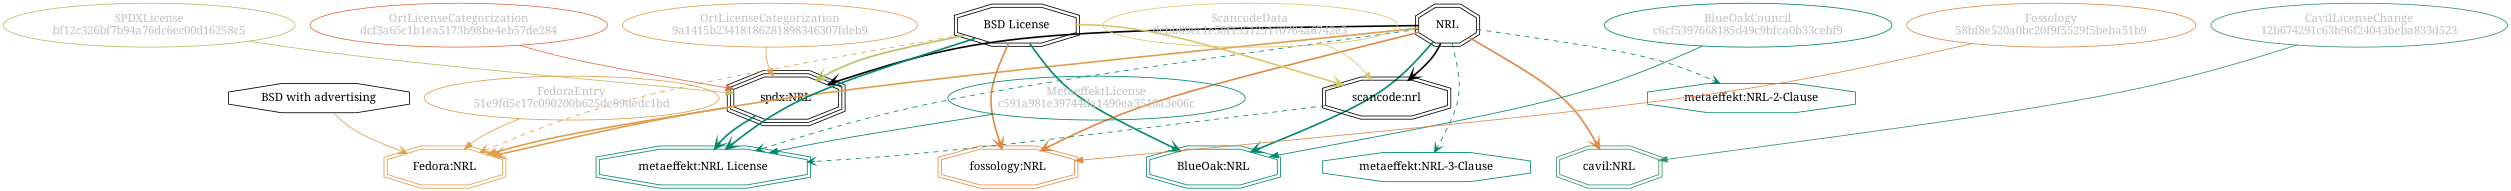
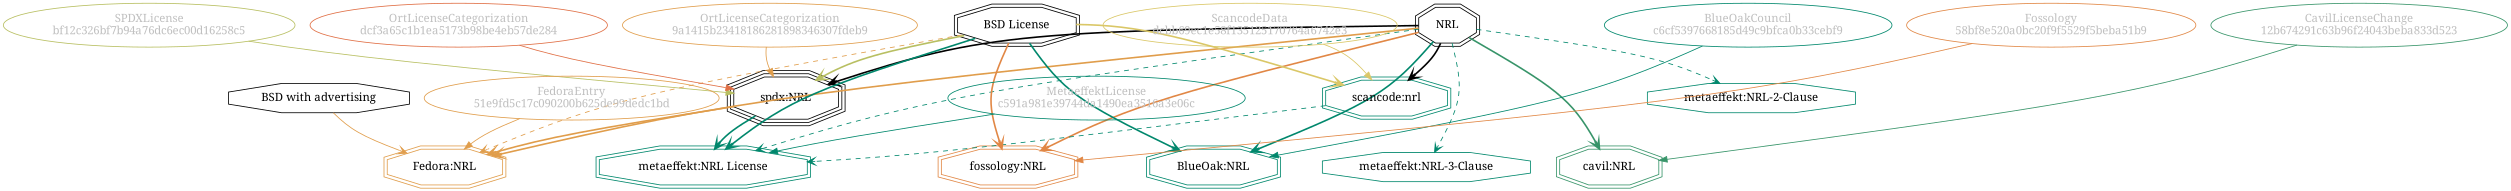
(1540, 81) -> (1540, 81)
(1387, 98) -> (1387, 98)
(614, 126) -> (614, 126)
